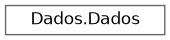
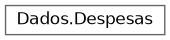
(85, 20) -> (85, 20)
